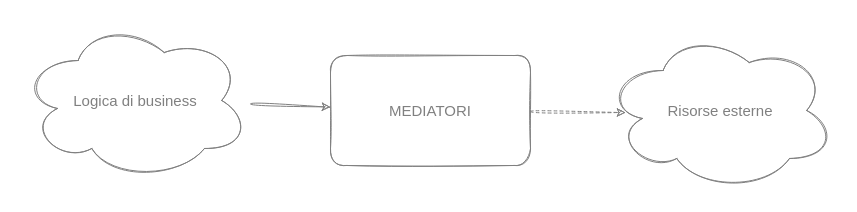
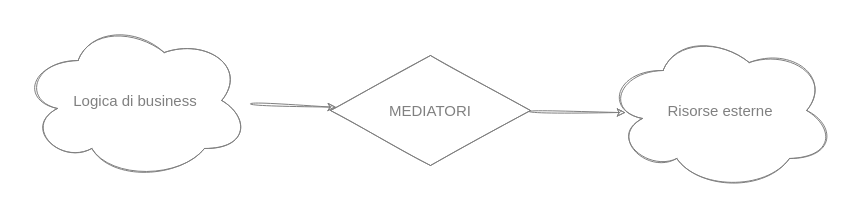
(431, 111) -> (431, 111)
(574, 112) -> (574, 112)
